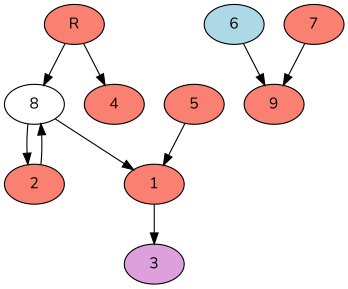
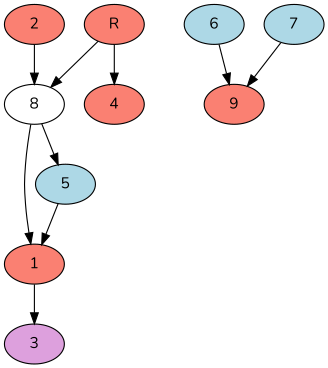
(314, 24) -> (294, 24)
(194, 104) -> (65, 184)
(27, 139) -> (48, 139)
